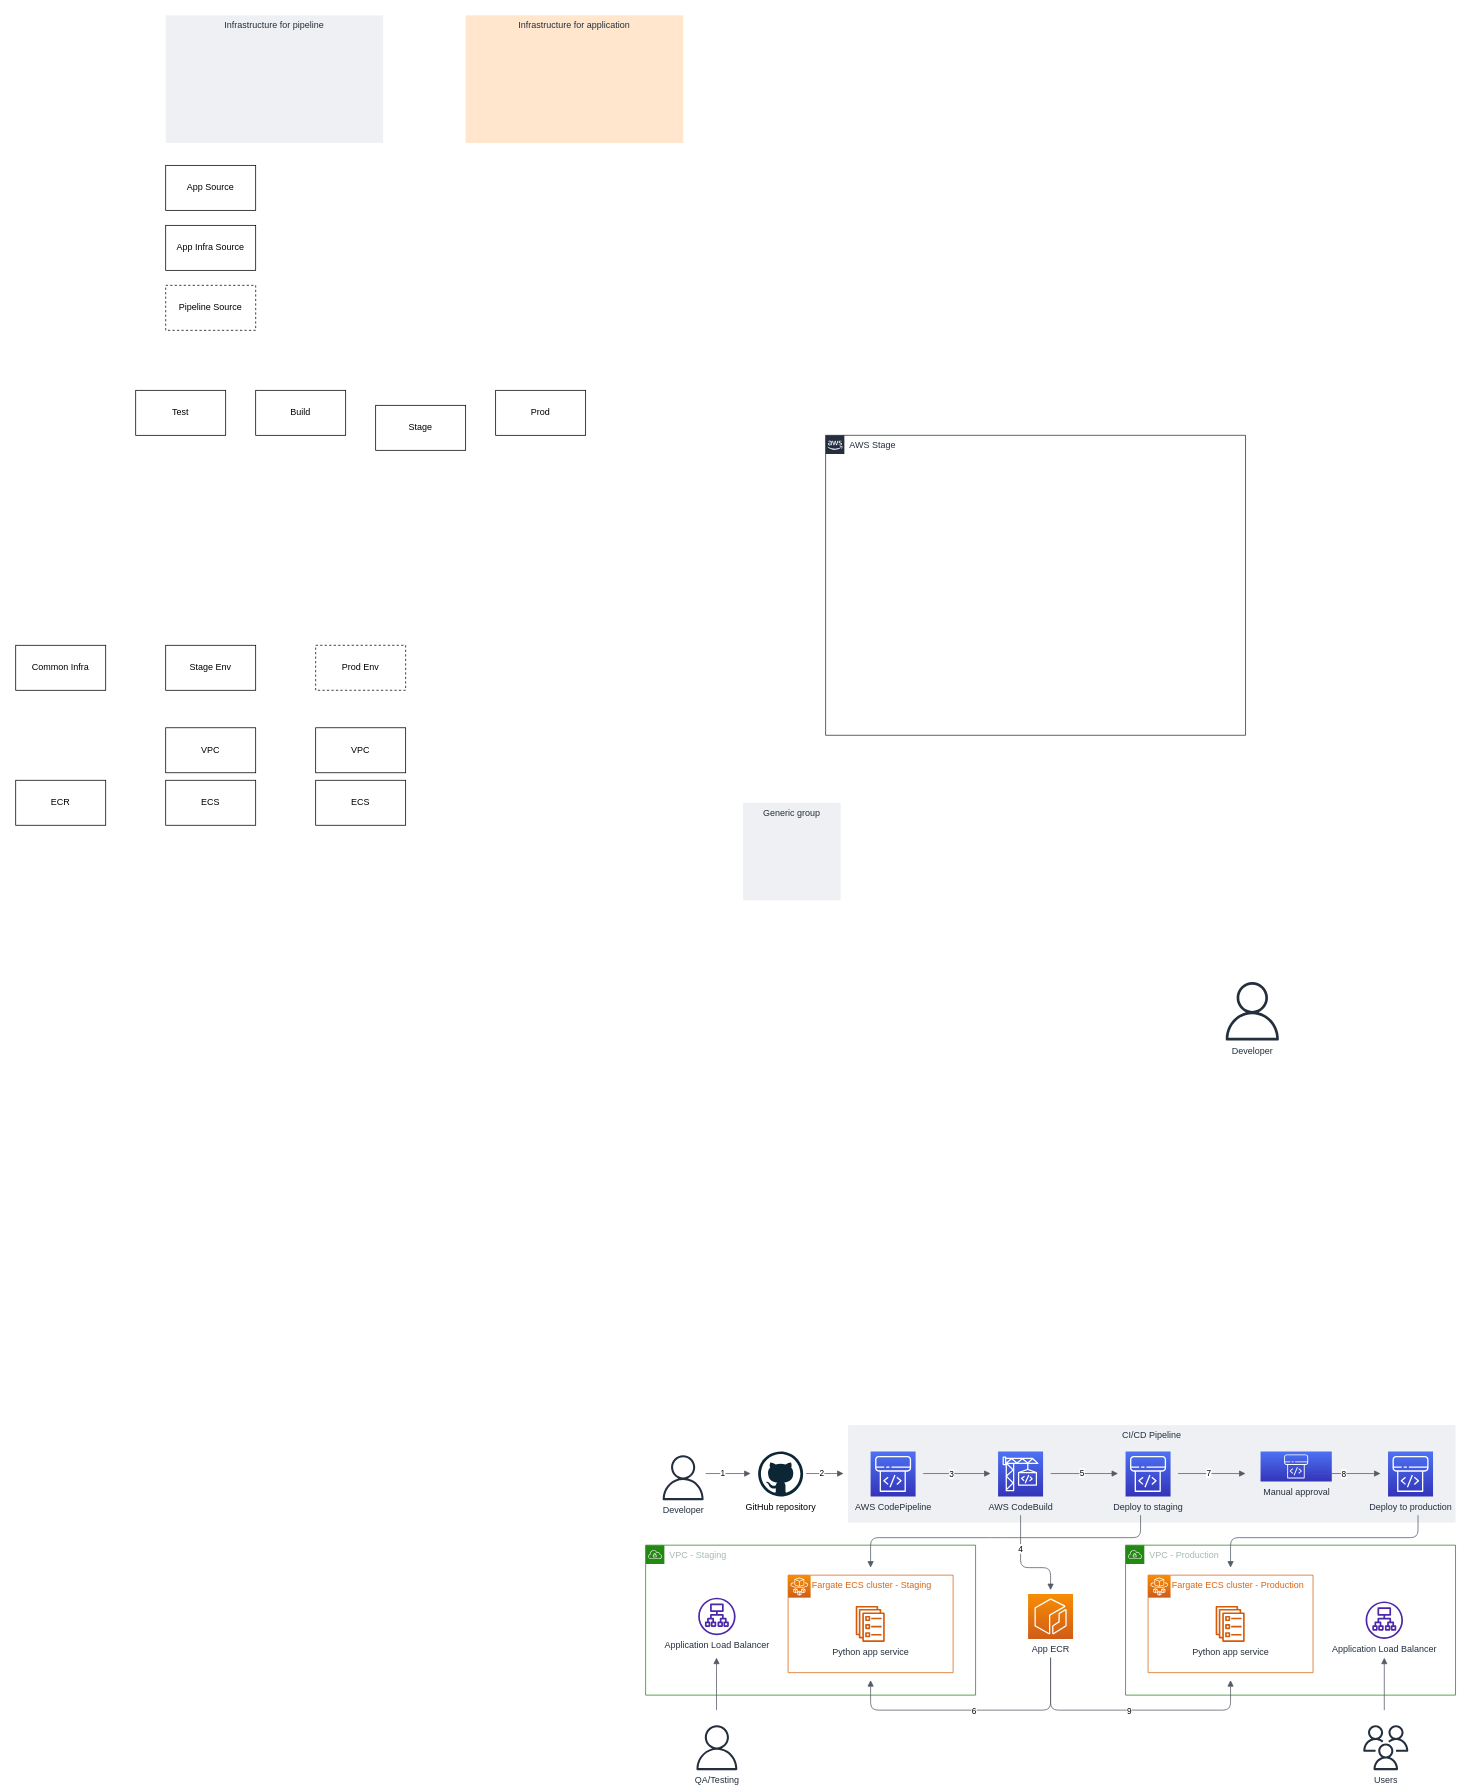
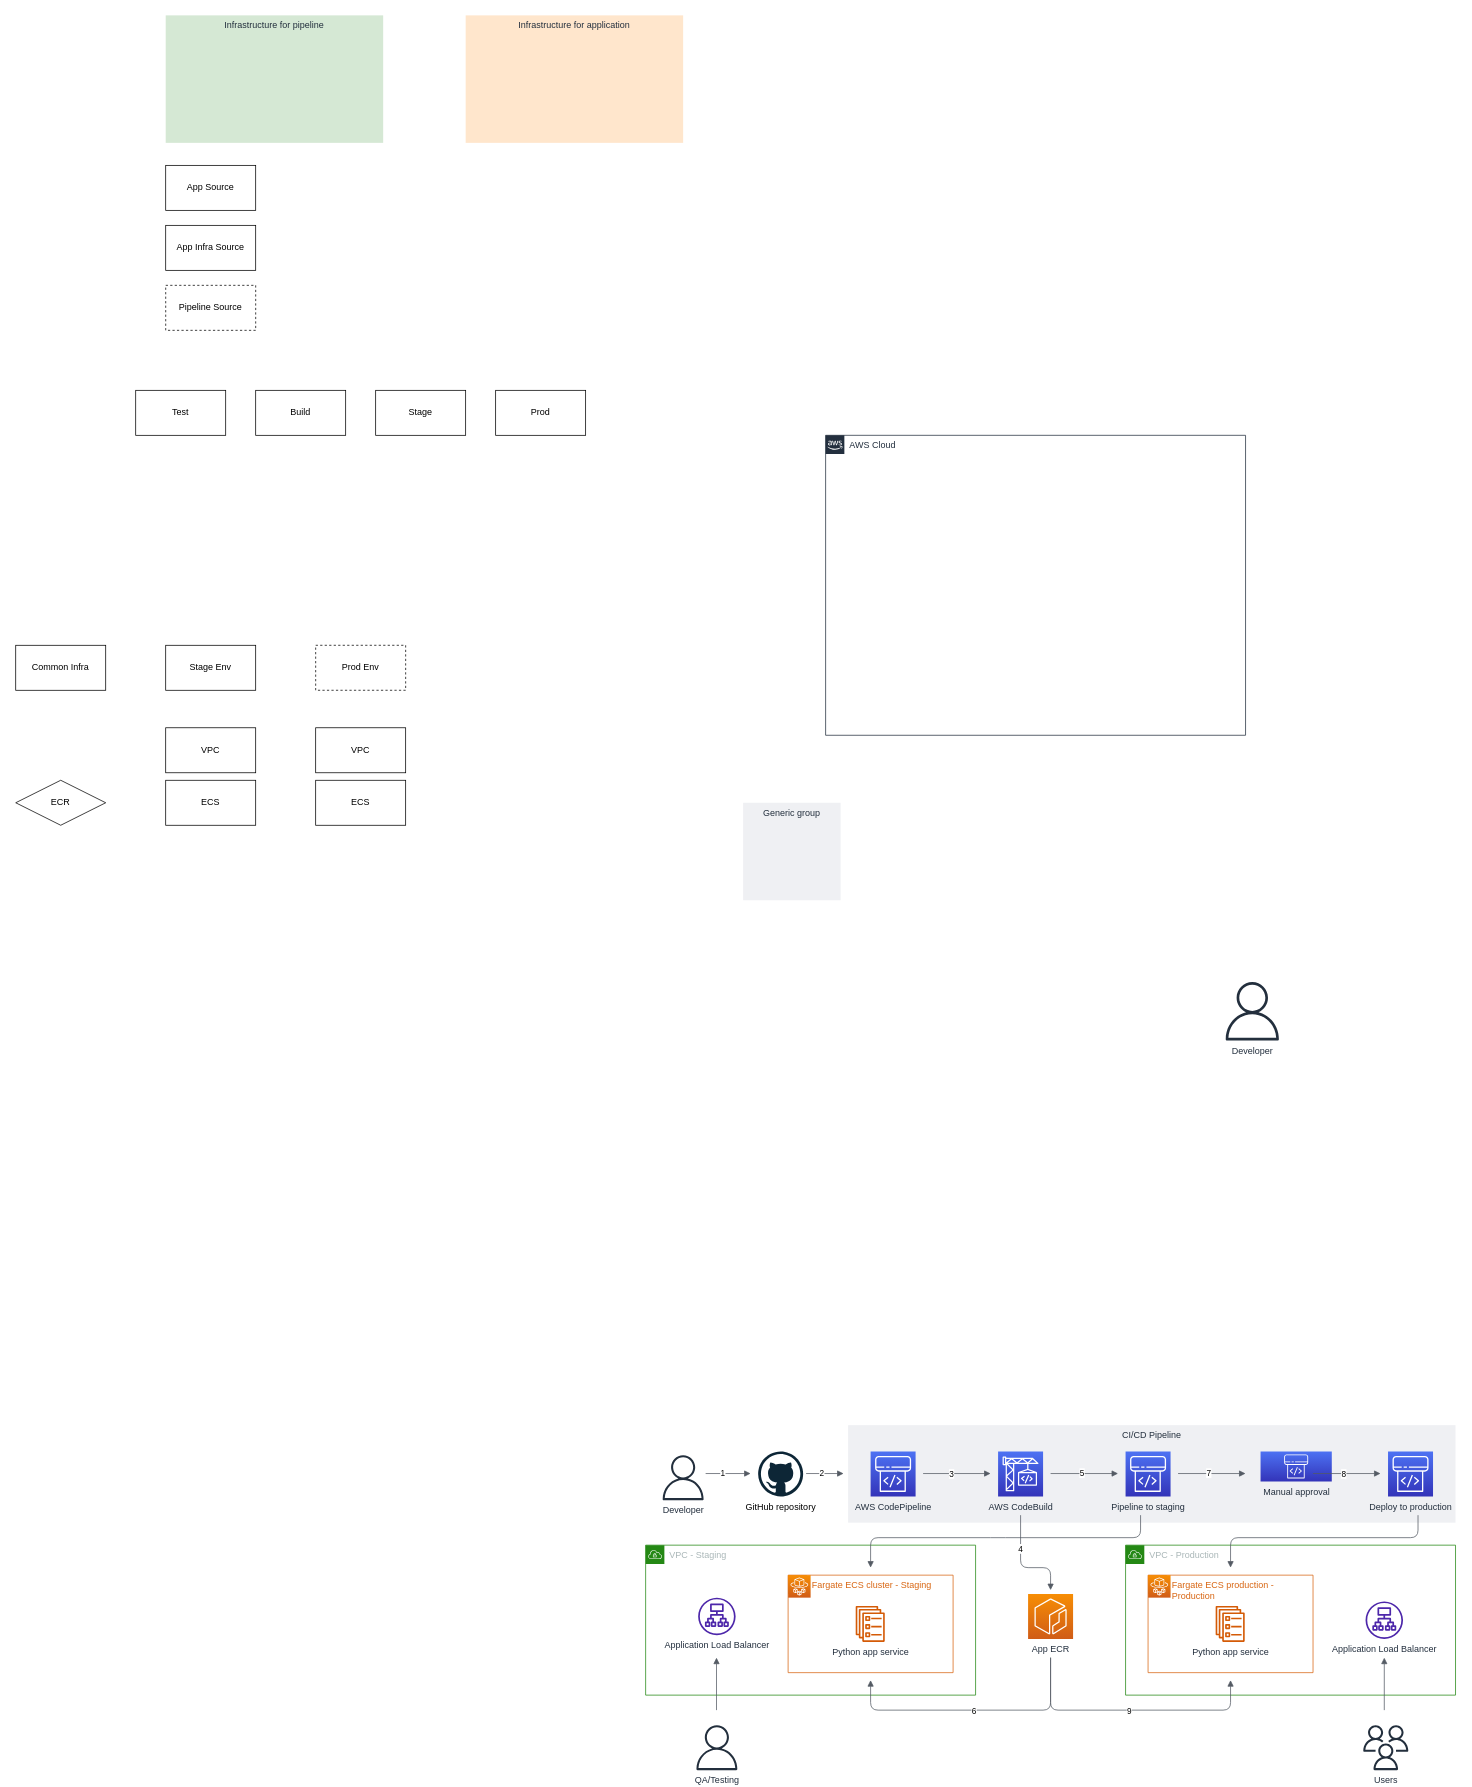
(274, 79) -> (274, 79)
(420, 428) -> (420, 413)
(871, 446) -> (870, 446)
(60, 803) -> (60, 803)
(1148, 1507) -> (1148, 1507)
(1242, 1591) -> (1242, 1591)
